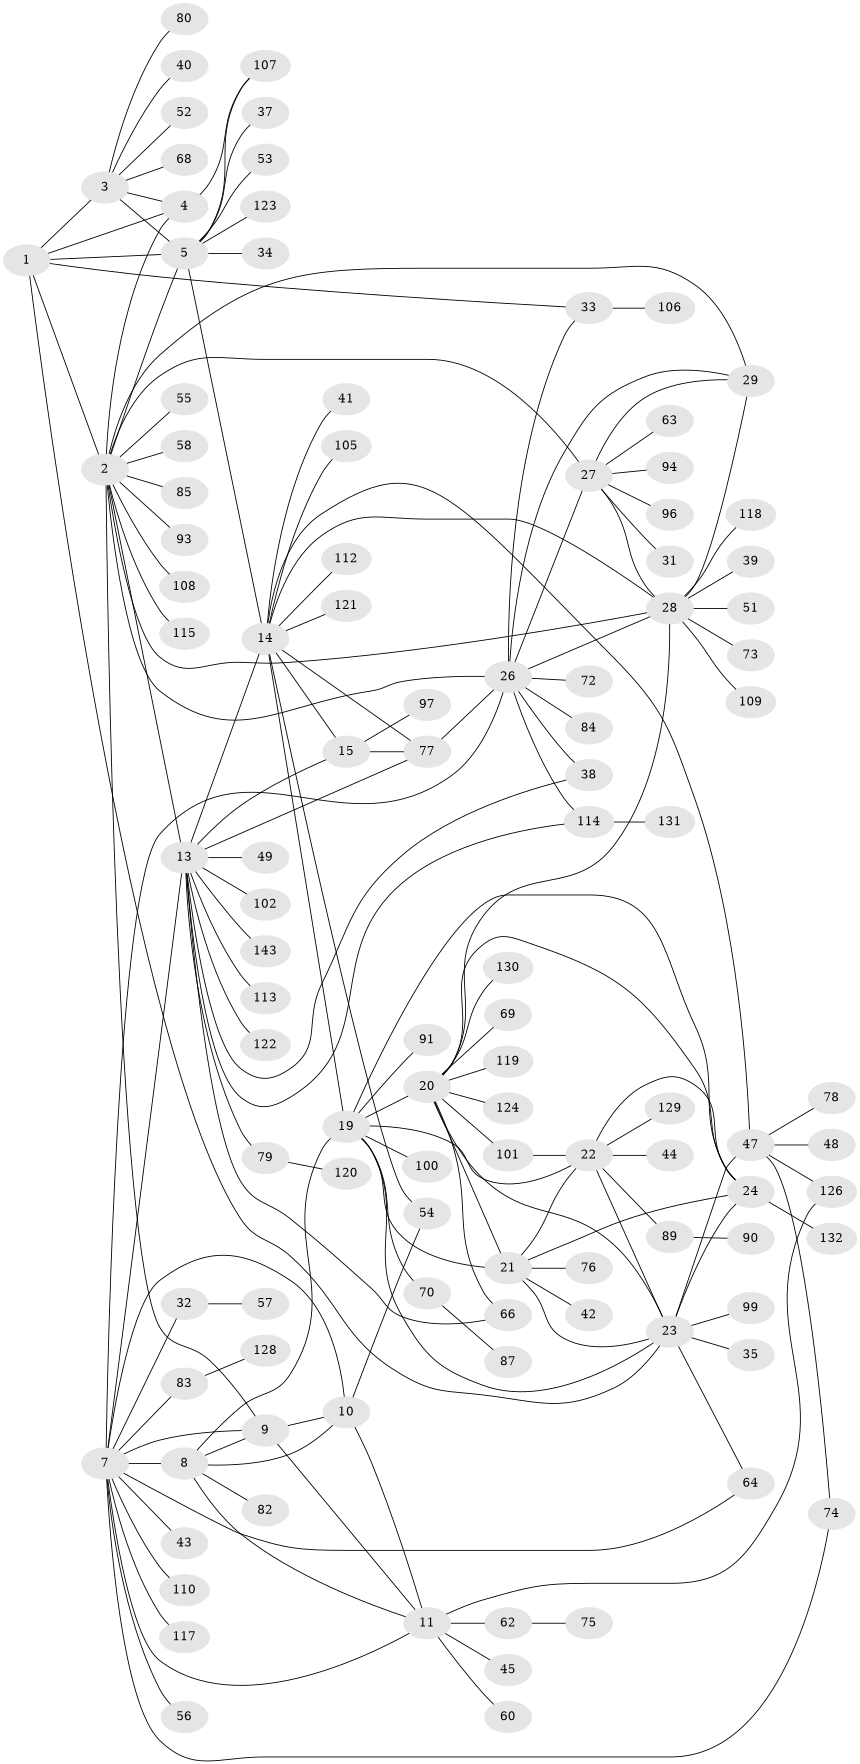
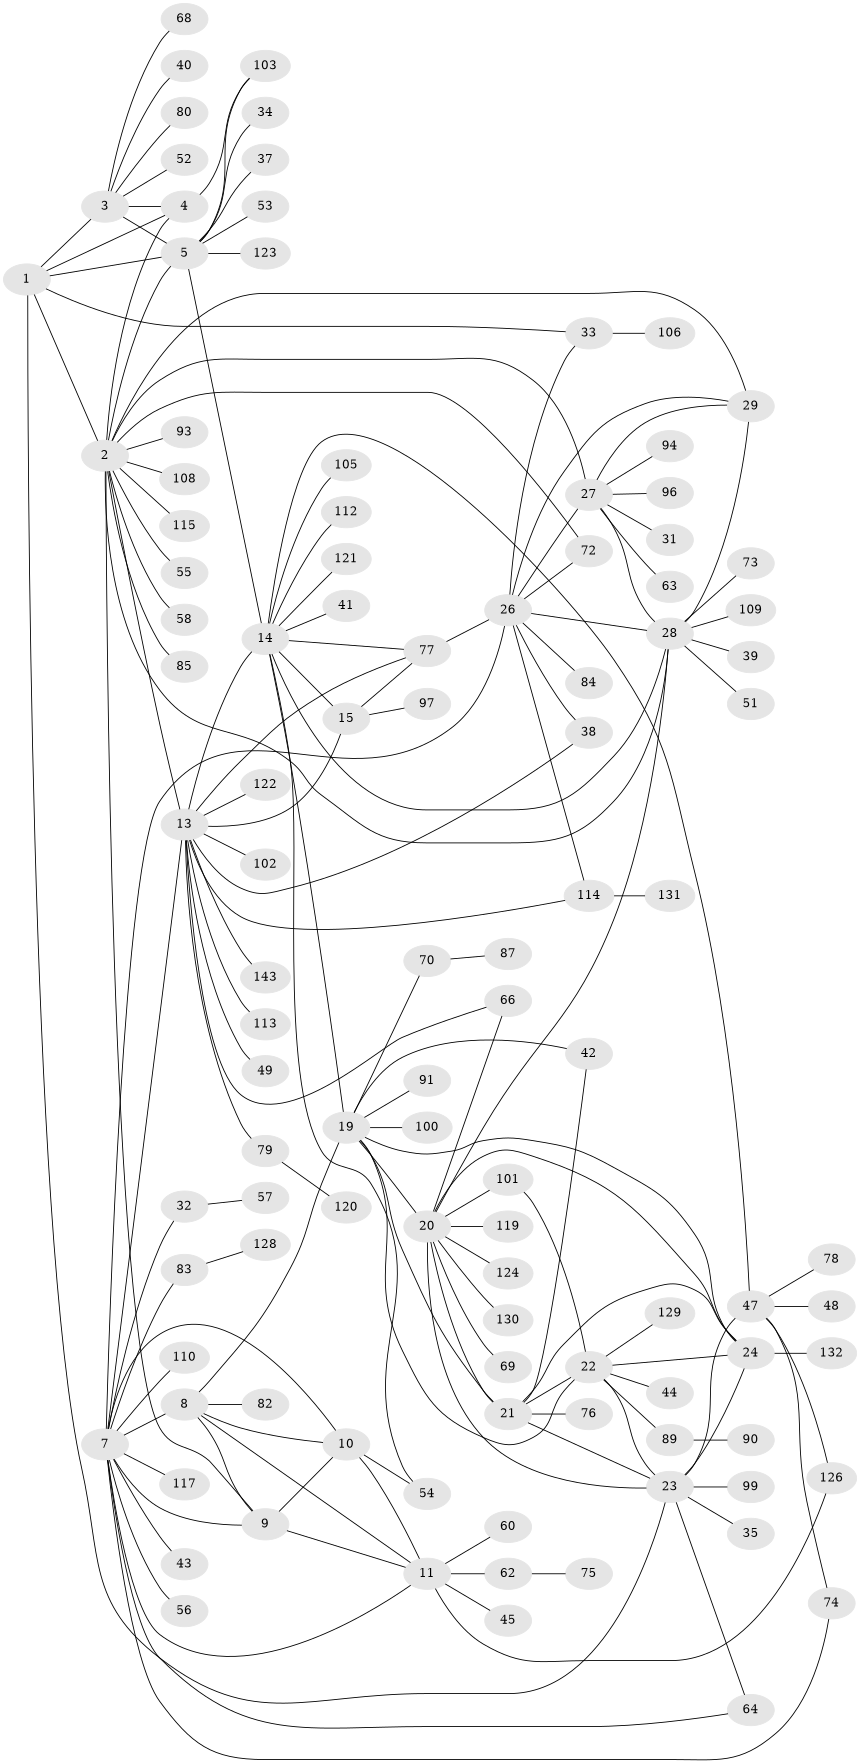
(265, 66) -> (265, 66)
(751, 515) -> none
(214, 718) -> (371, 392)
(433, 1358) -> (447, 1043)
